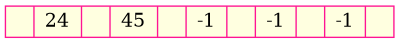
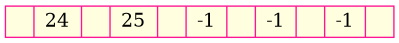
(134, 21) -> (134, 21)
